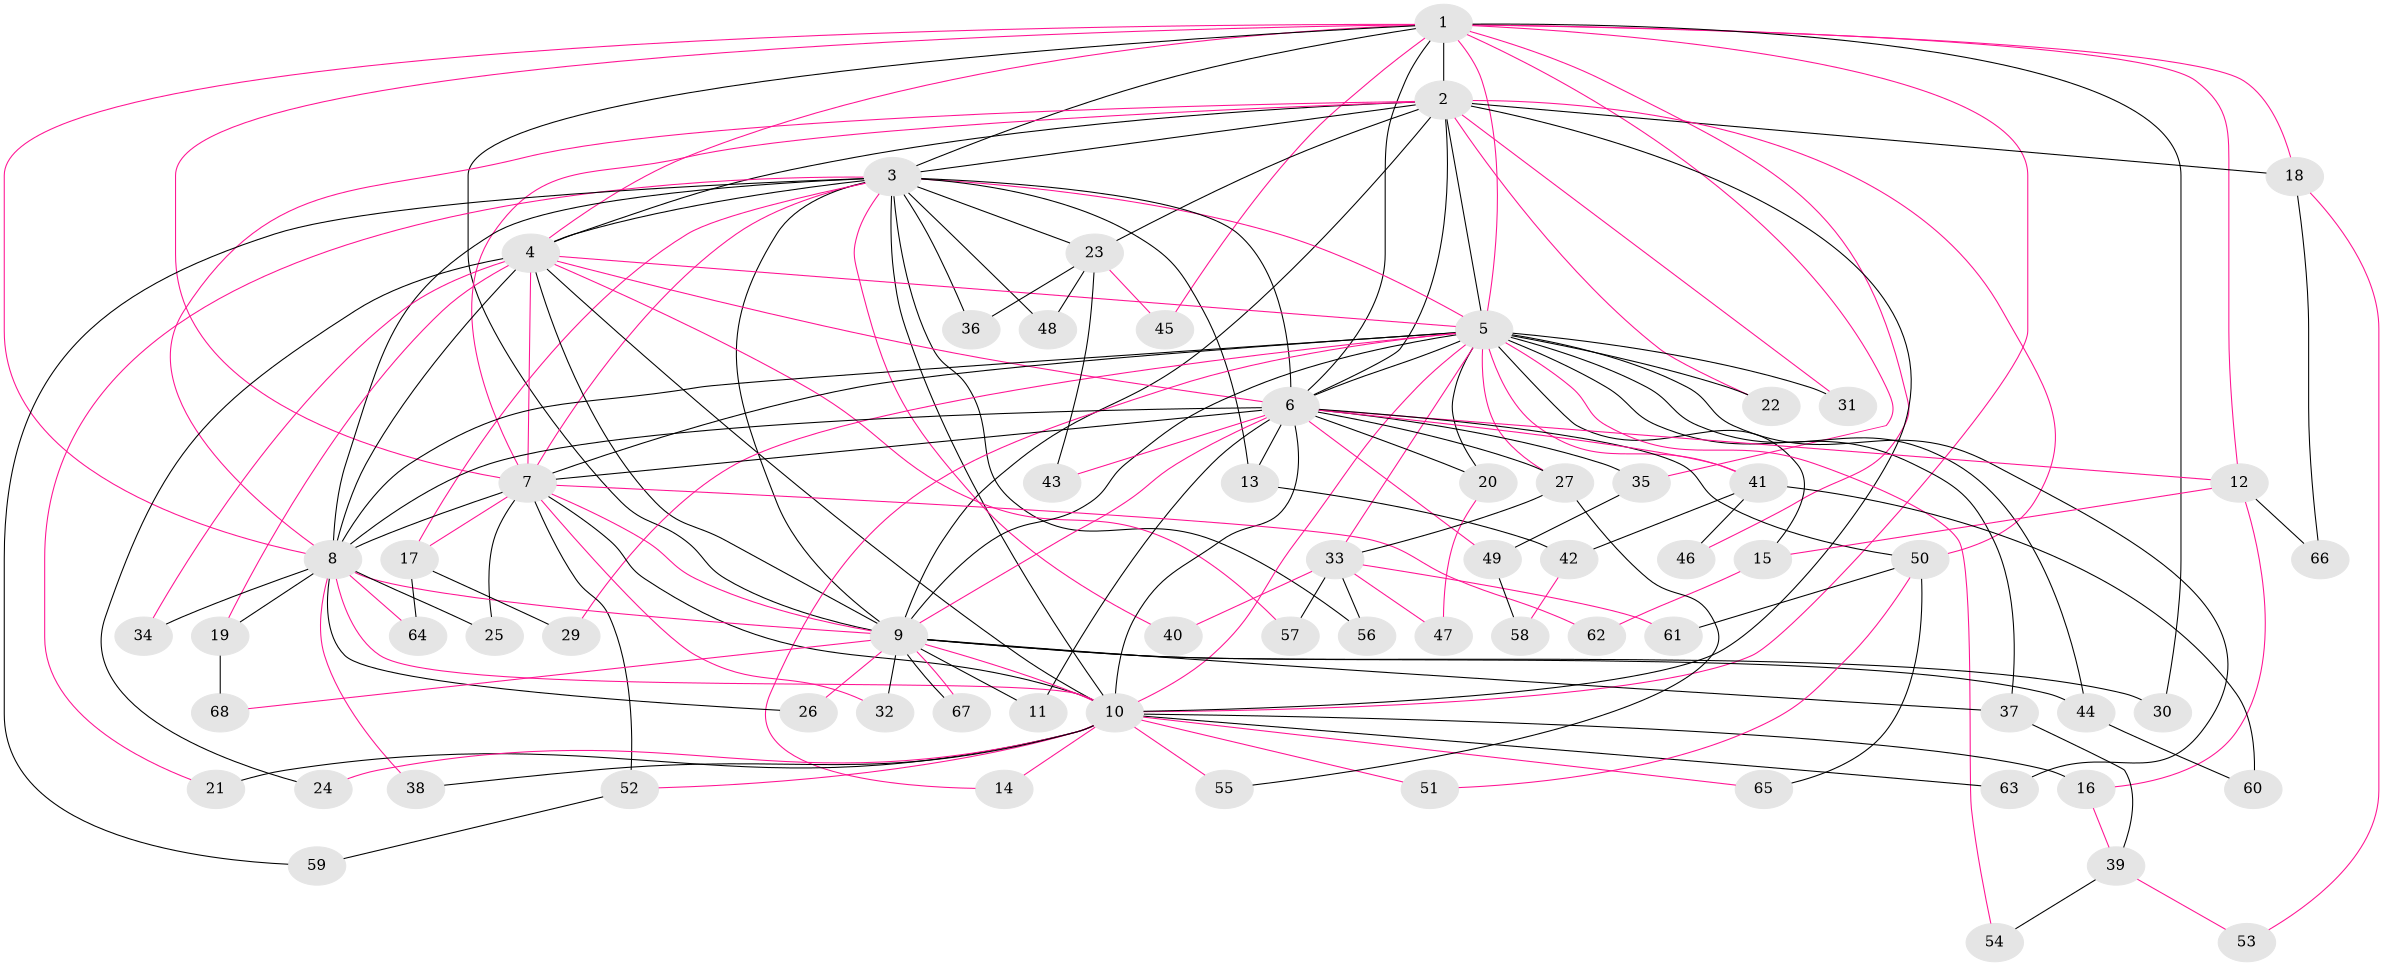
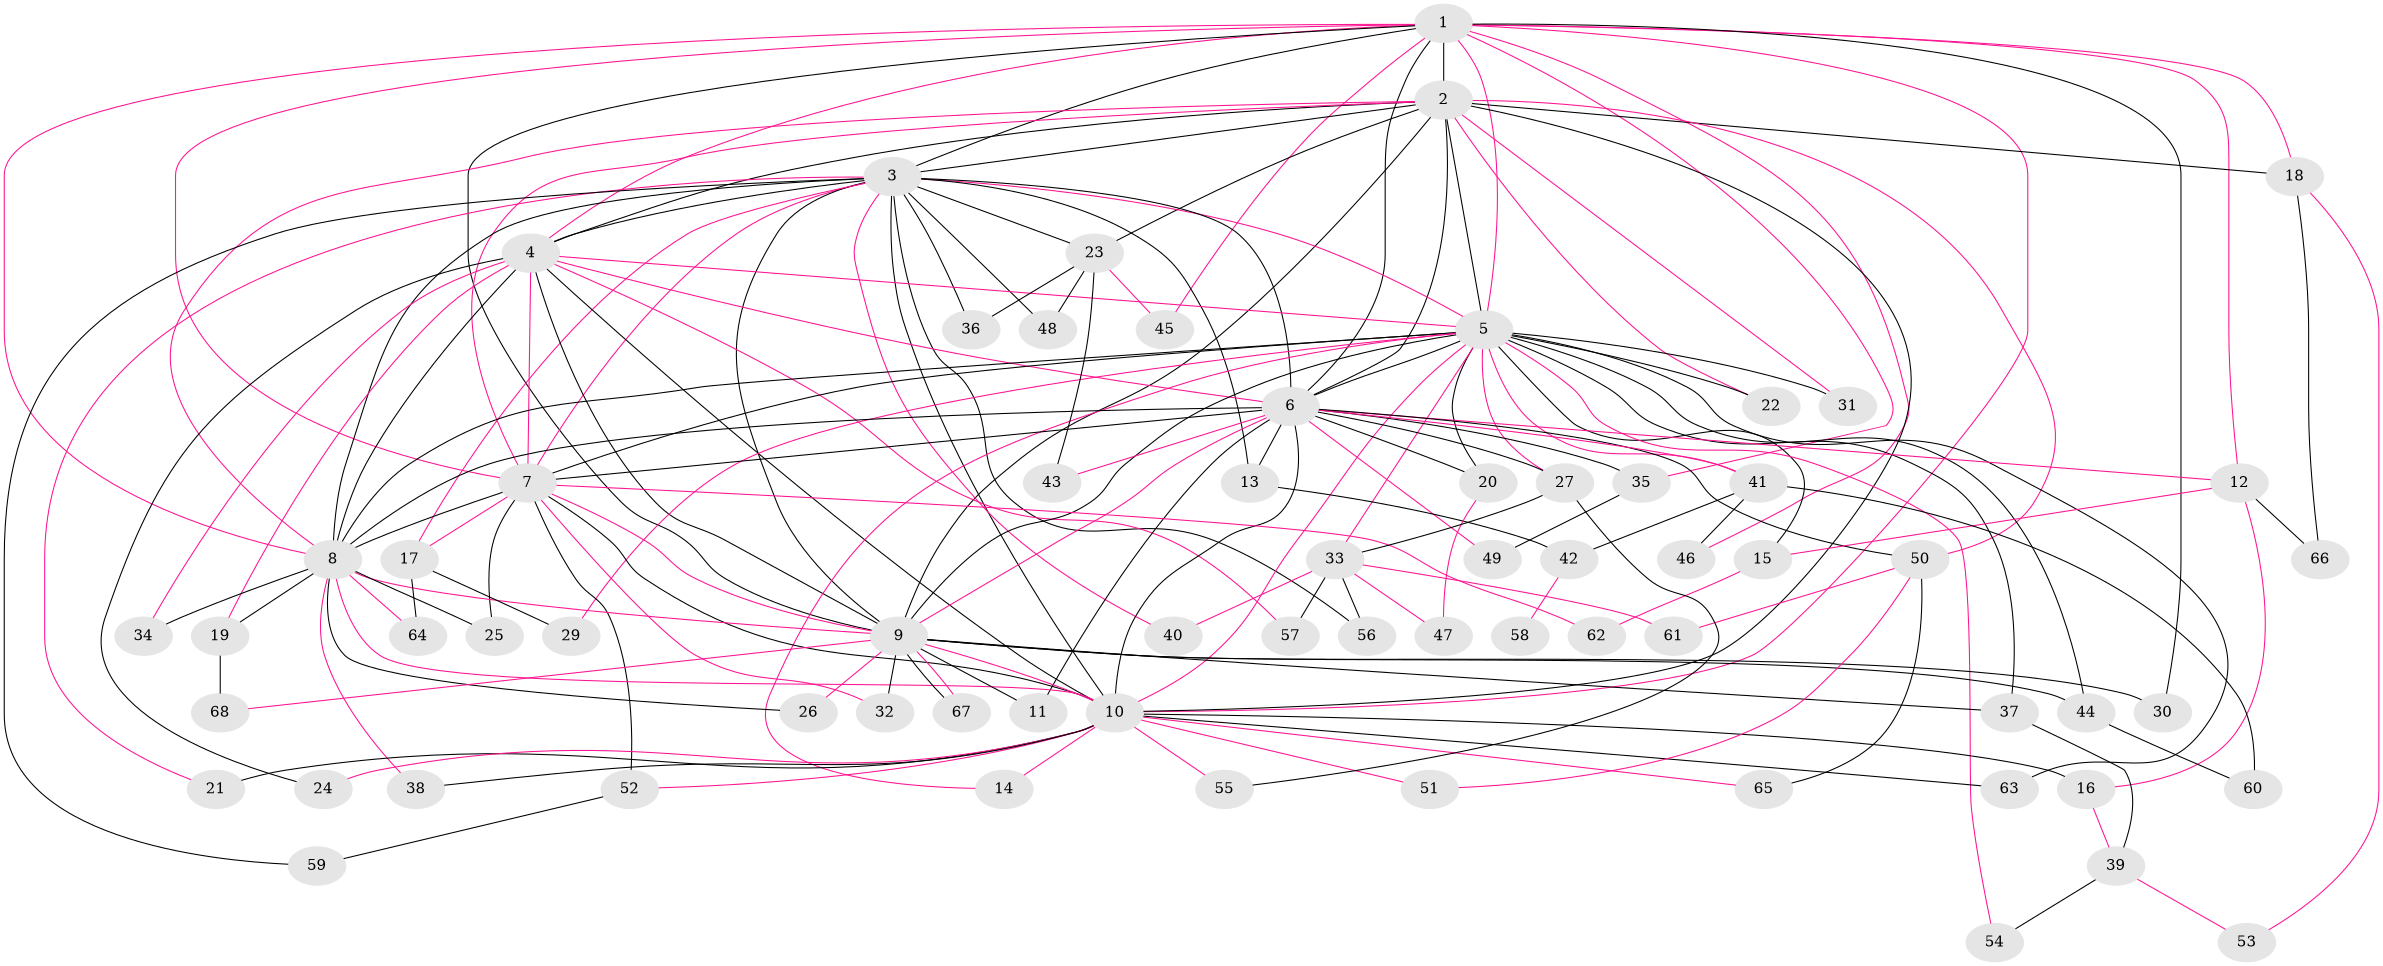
(1797, 598) -> (1797, 598)
(1510, 606) -> none
